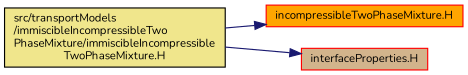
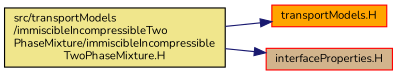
(365, 16) -> (329, 16)
